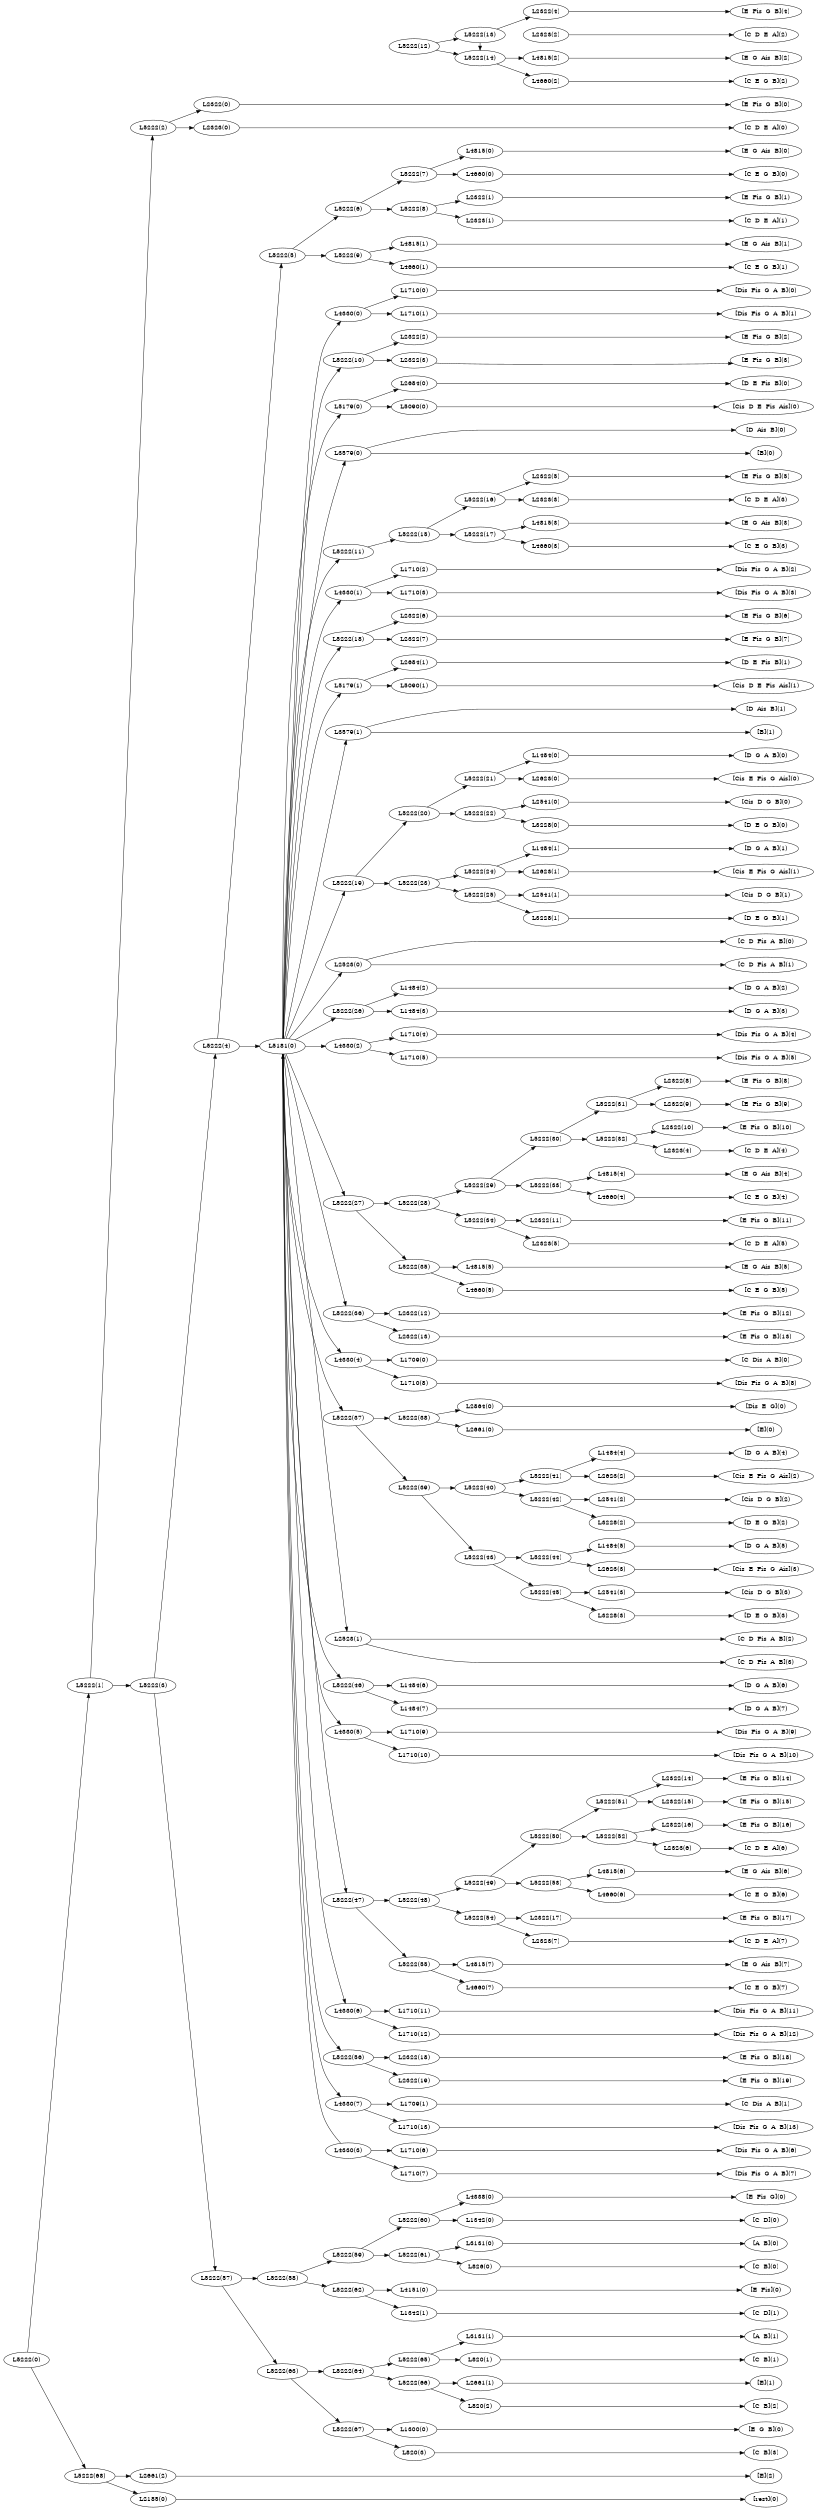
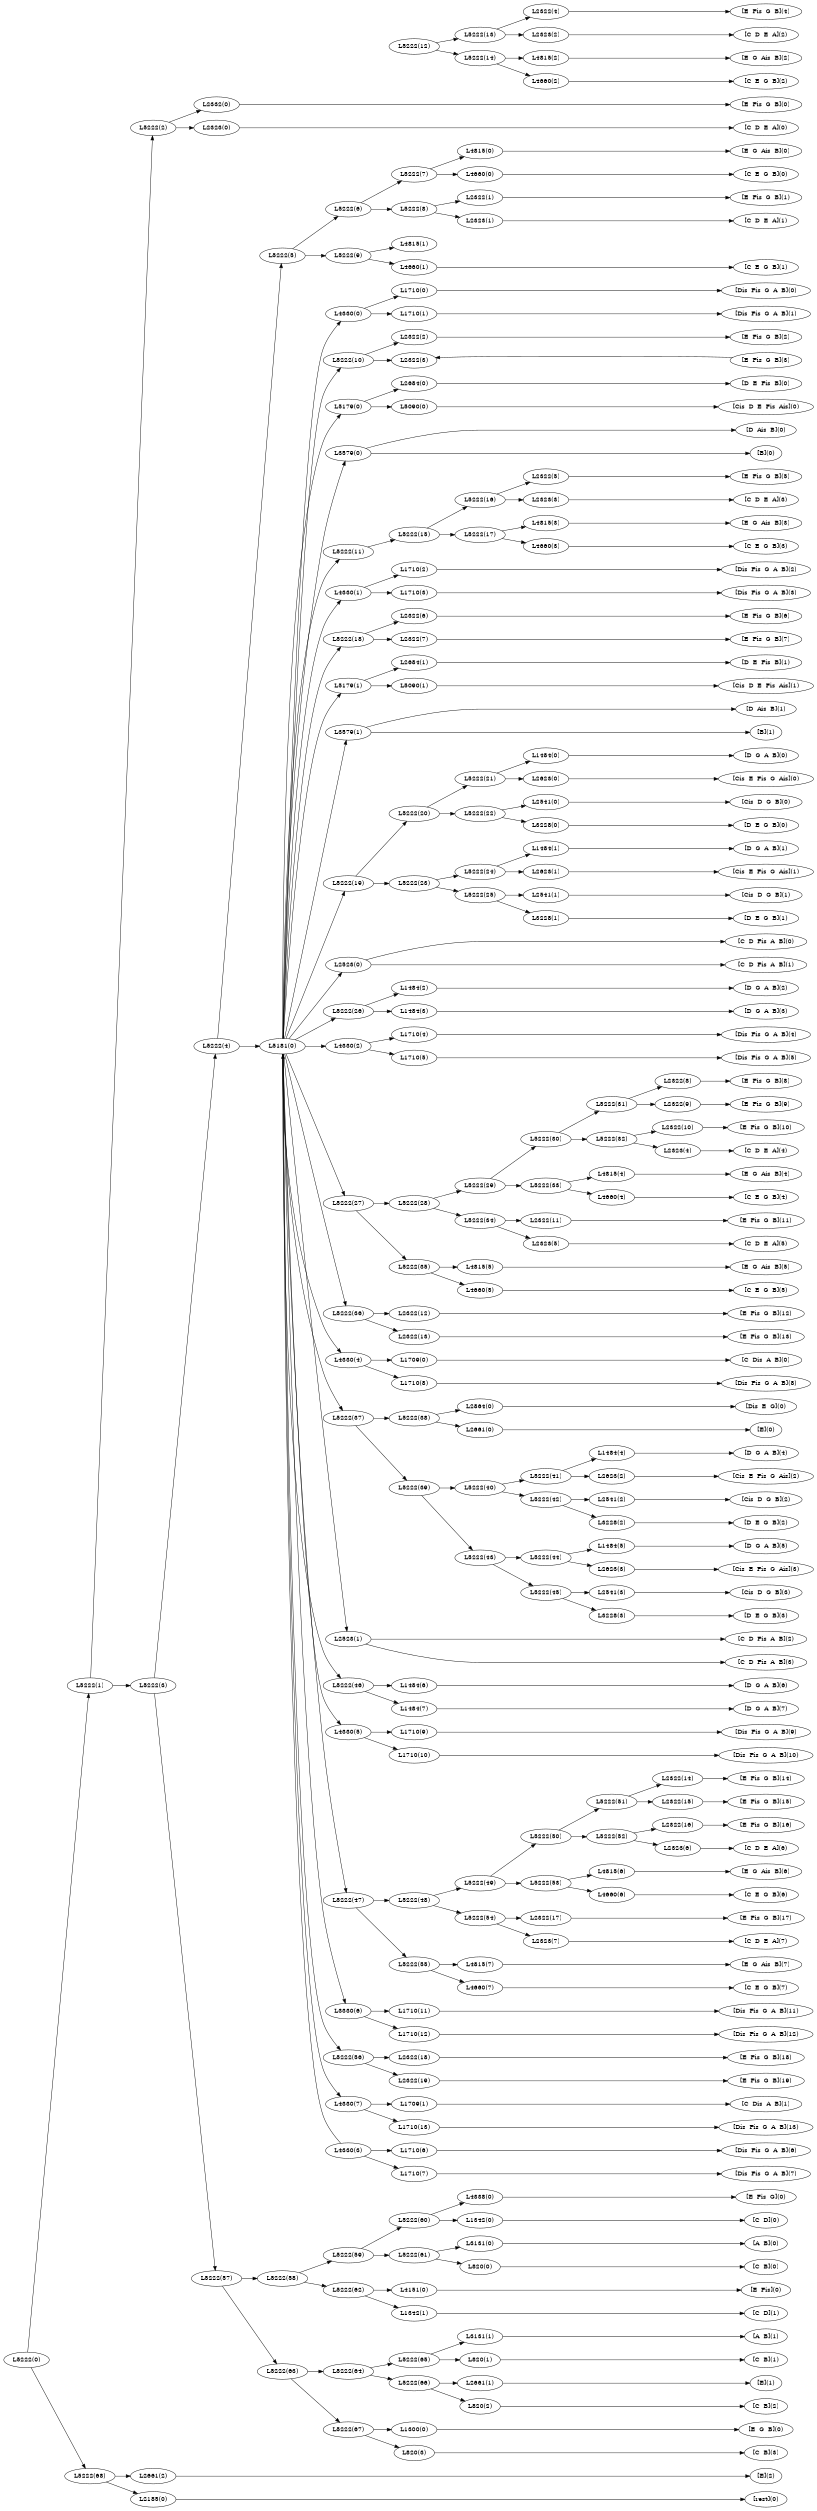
(480, 44) -> (512, 35)
(217, 105) -> (217, 105)
(766, 244) -> none
(582, 364) -> (586, 356)
(348, 2011) -> (348, 2011)
(480, 2267) -> (480, 2267)
